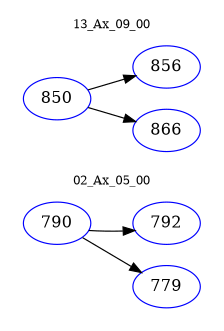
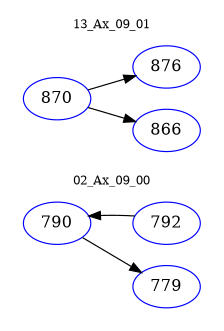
(112, 25) -> (112, 25)
(167, 67) -> (167, 67)
(57, 99) -> (57, 99)
(112, 182) -> (112, 182)
(106, 231) -> (118, 215)
